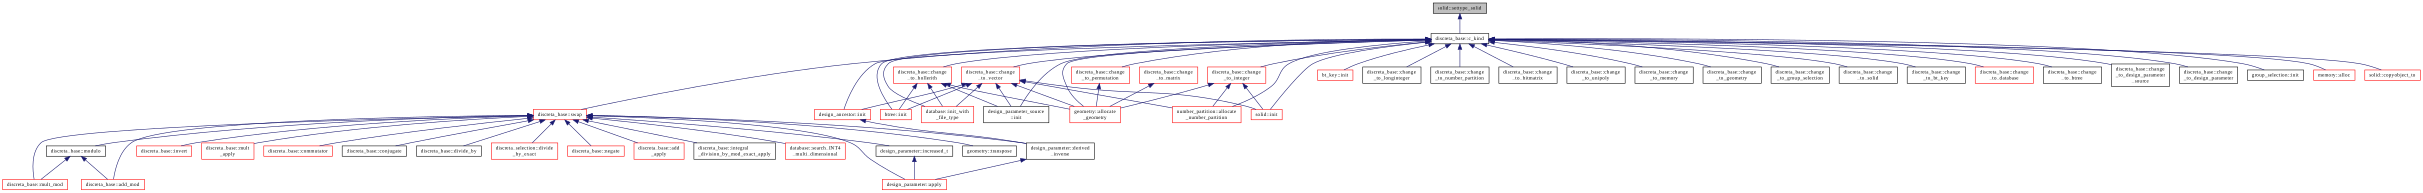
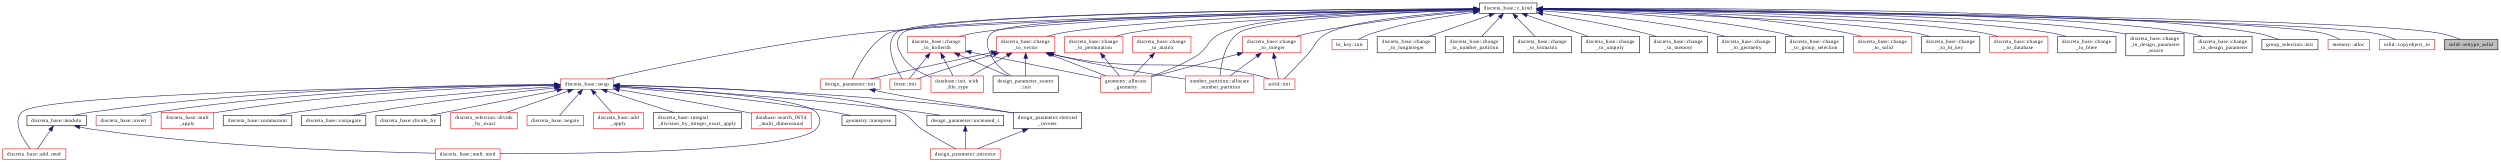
(1460, 26) -> (2002, 15)
(1868, 75) -> (1883, 45)
(843, 115) -> (850, 84)
(298, 151) -> (258, 121)
(735, 151) -> (697, 121)
(914, 185) -> (965, 154)
